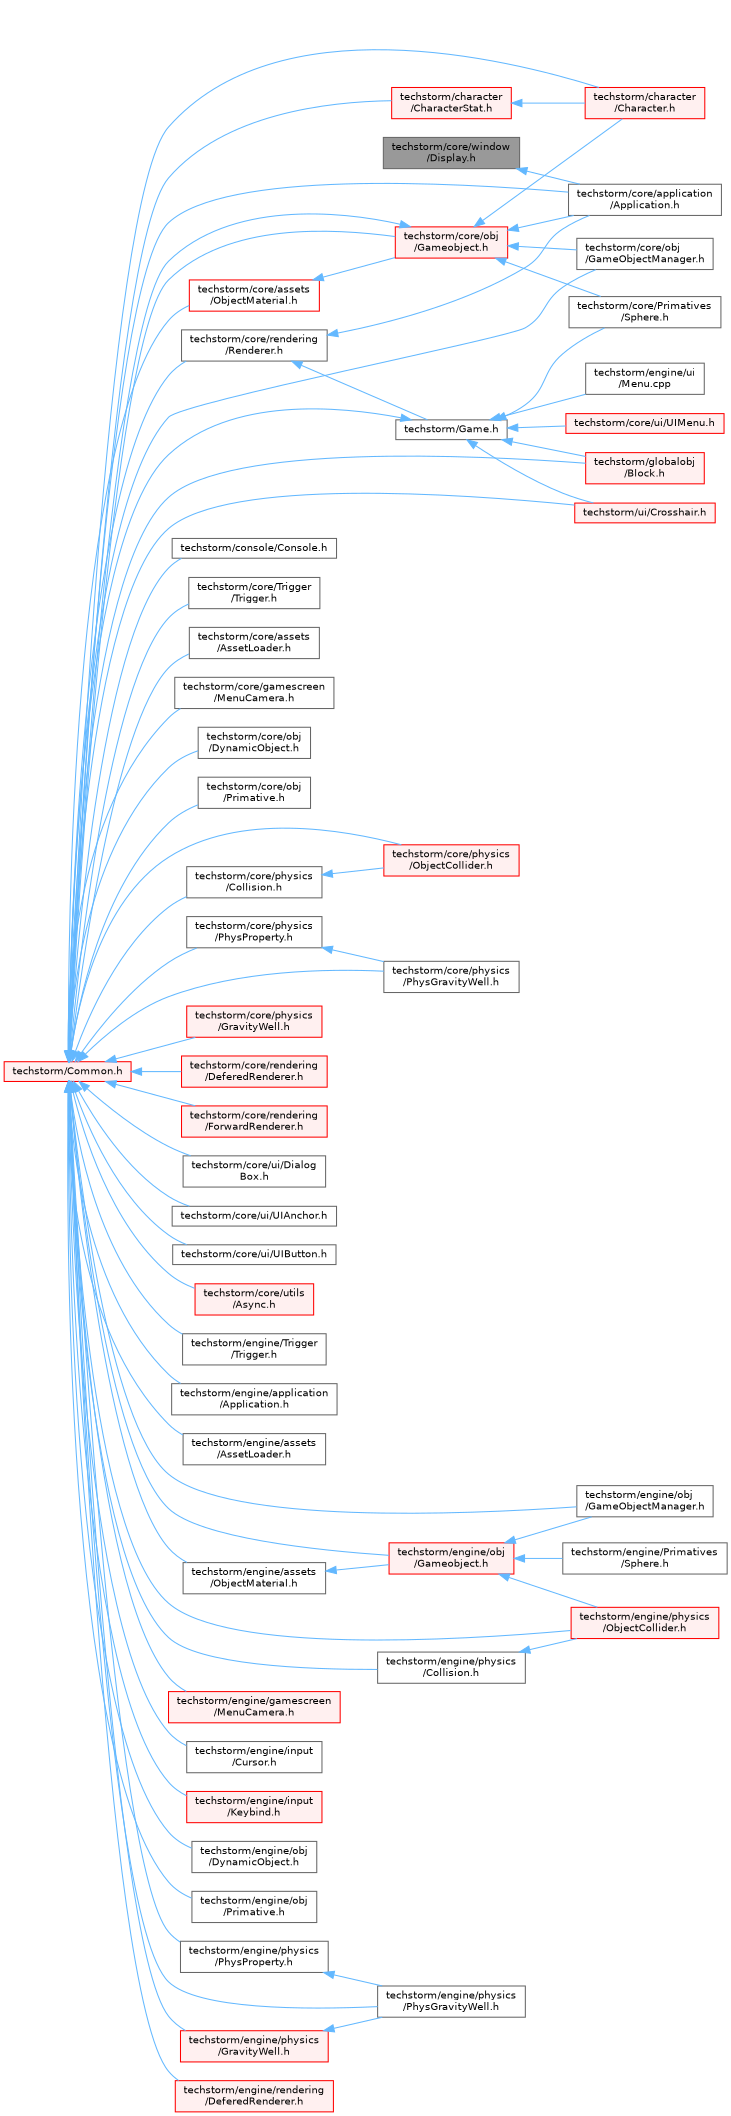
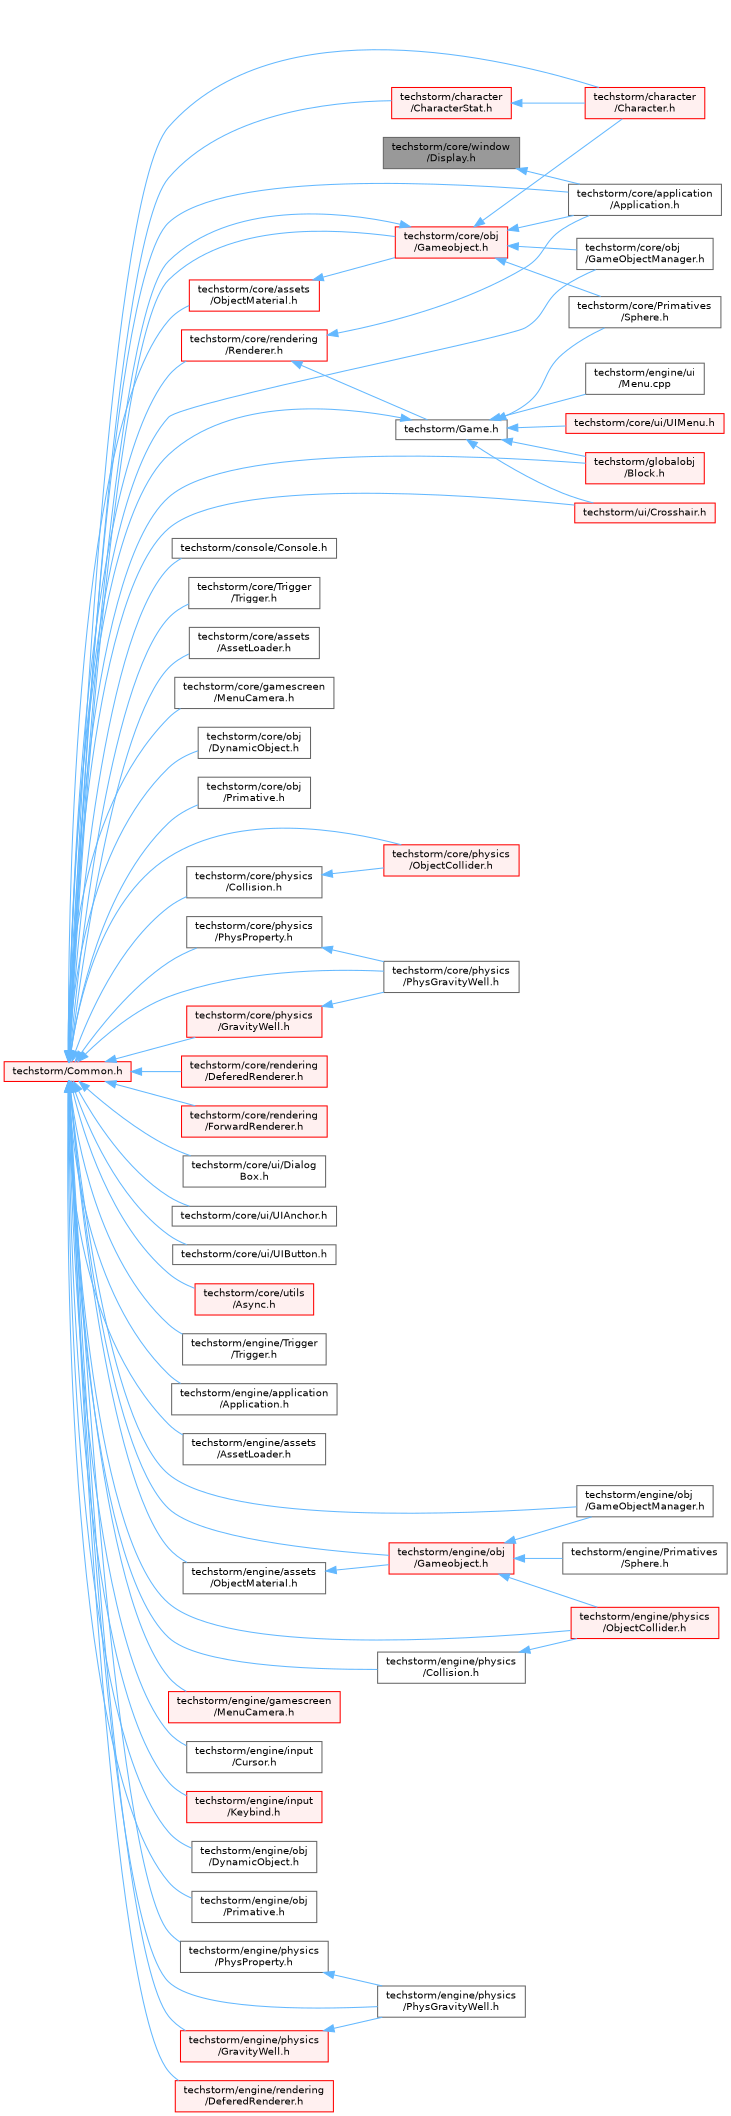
(254, 345) -> (254, 345)
none -> (358, 998)
